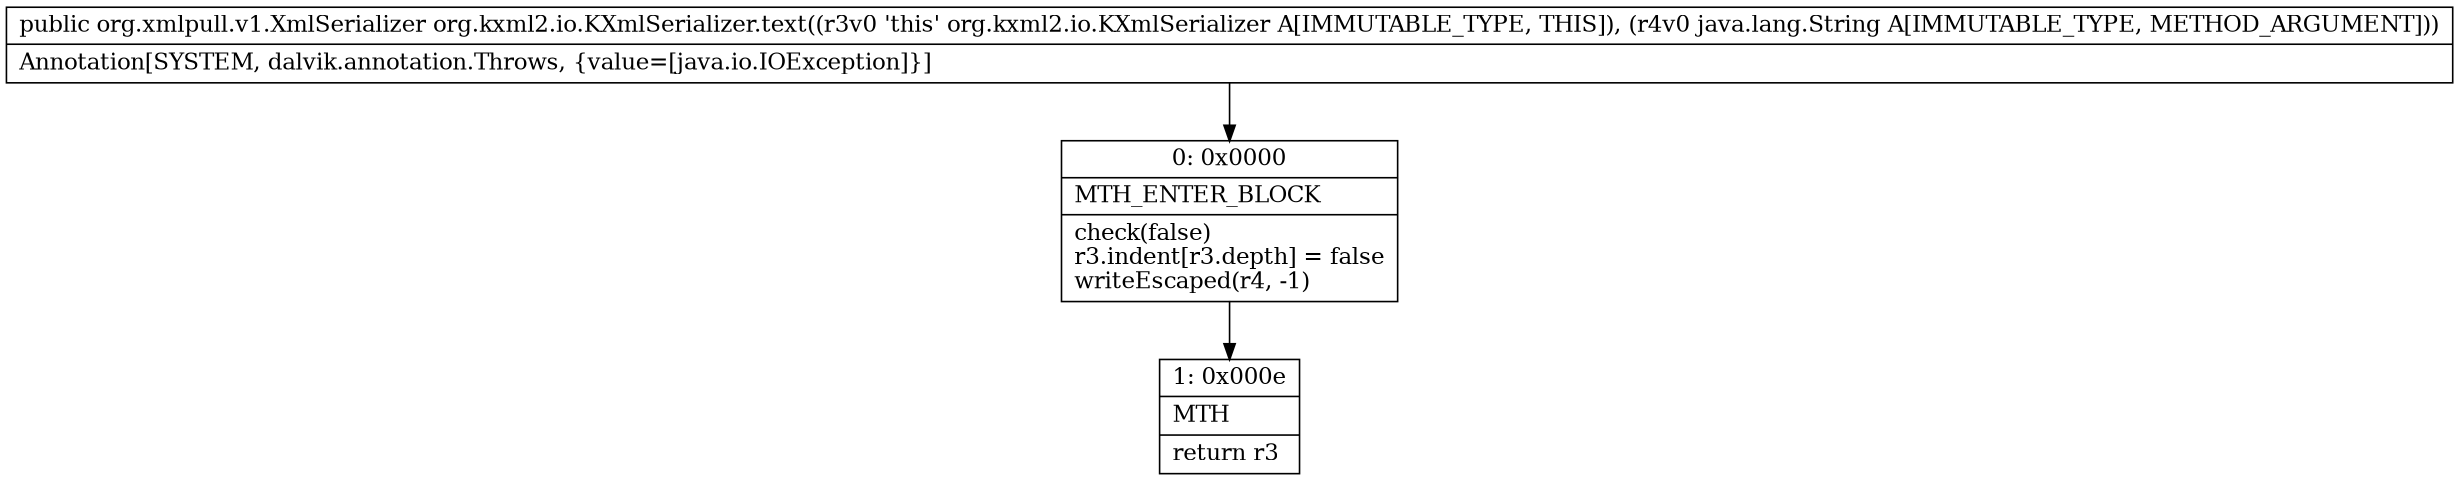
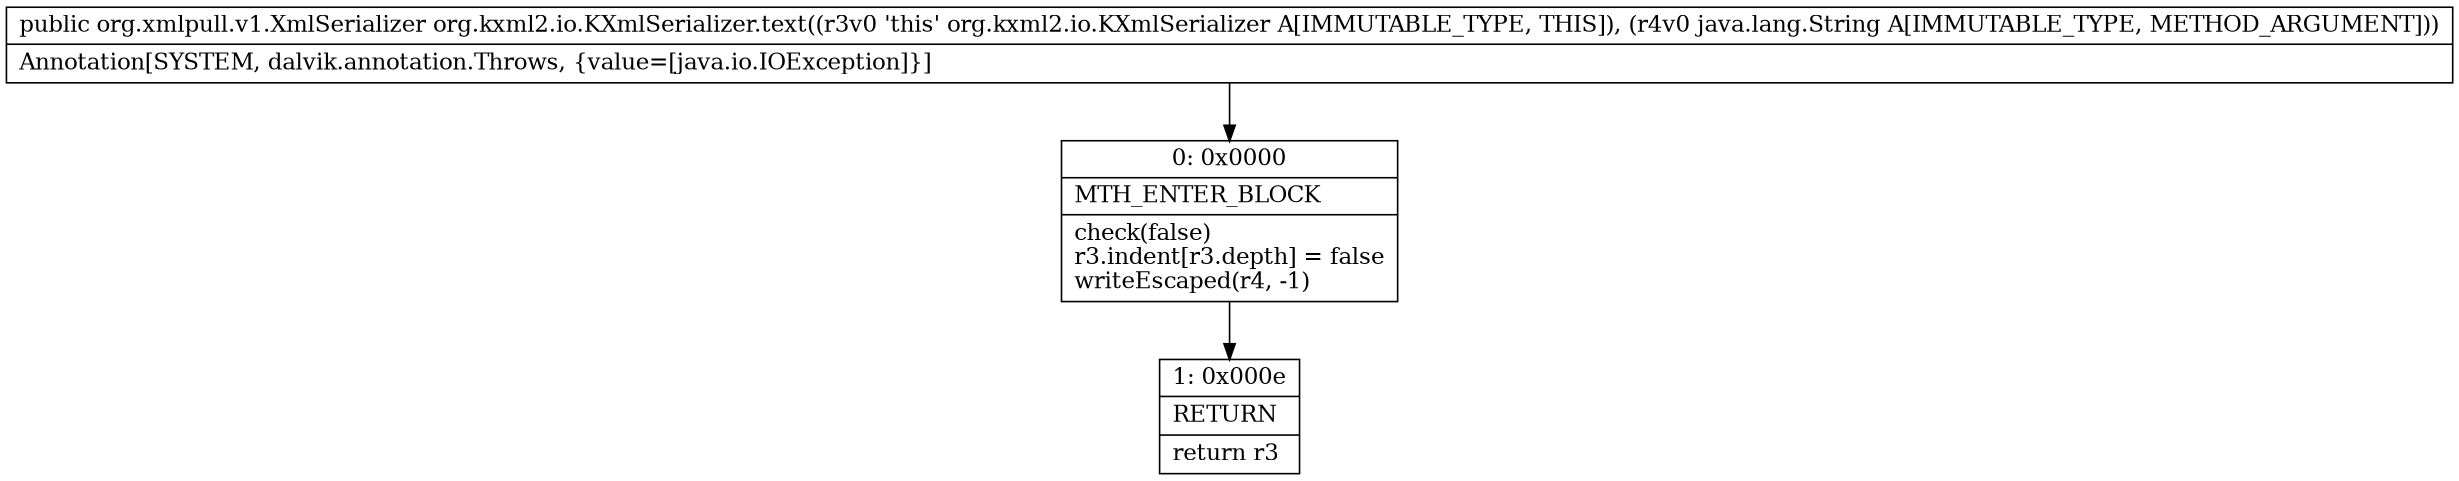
(1201, 415) -> (1225, 415)
